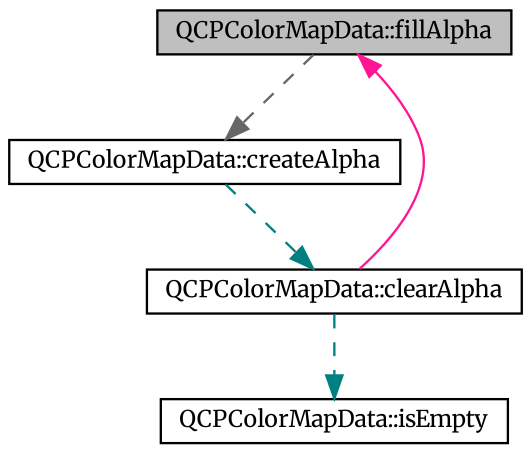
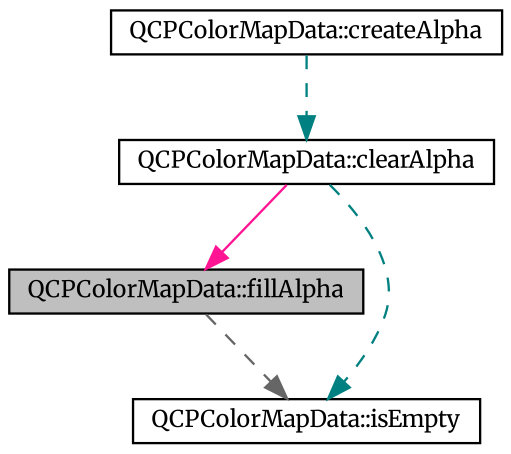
(278, 89) -> (238, 348)
